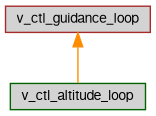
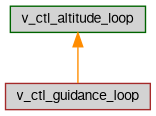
(78, 65) -> (78, 65)
